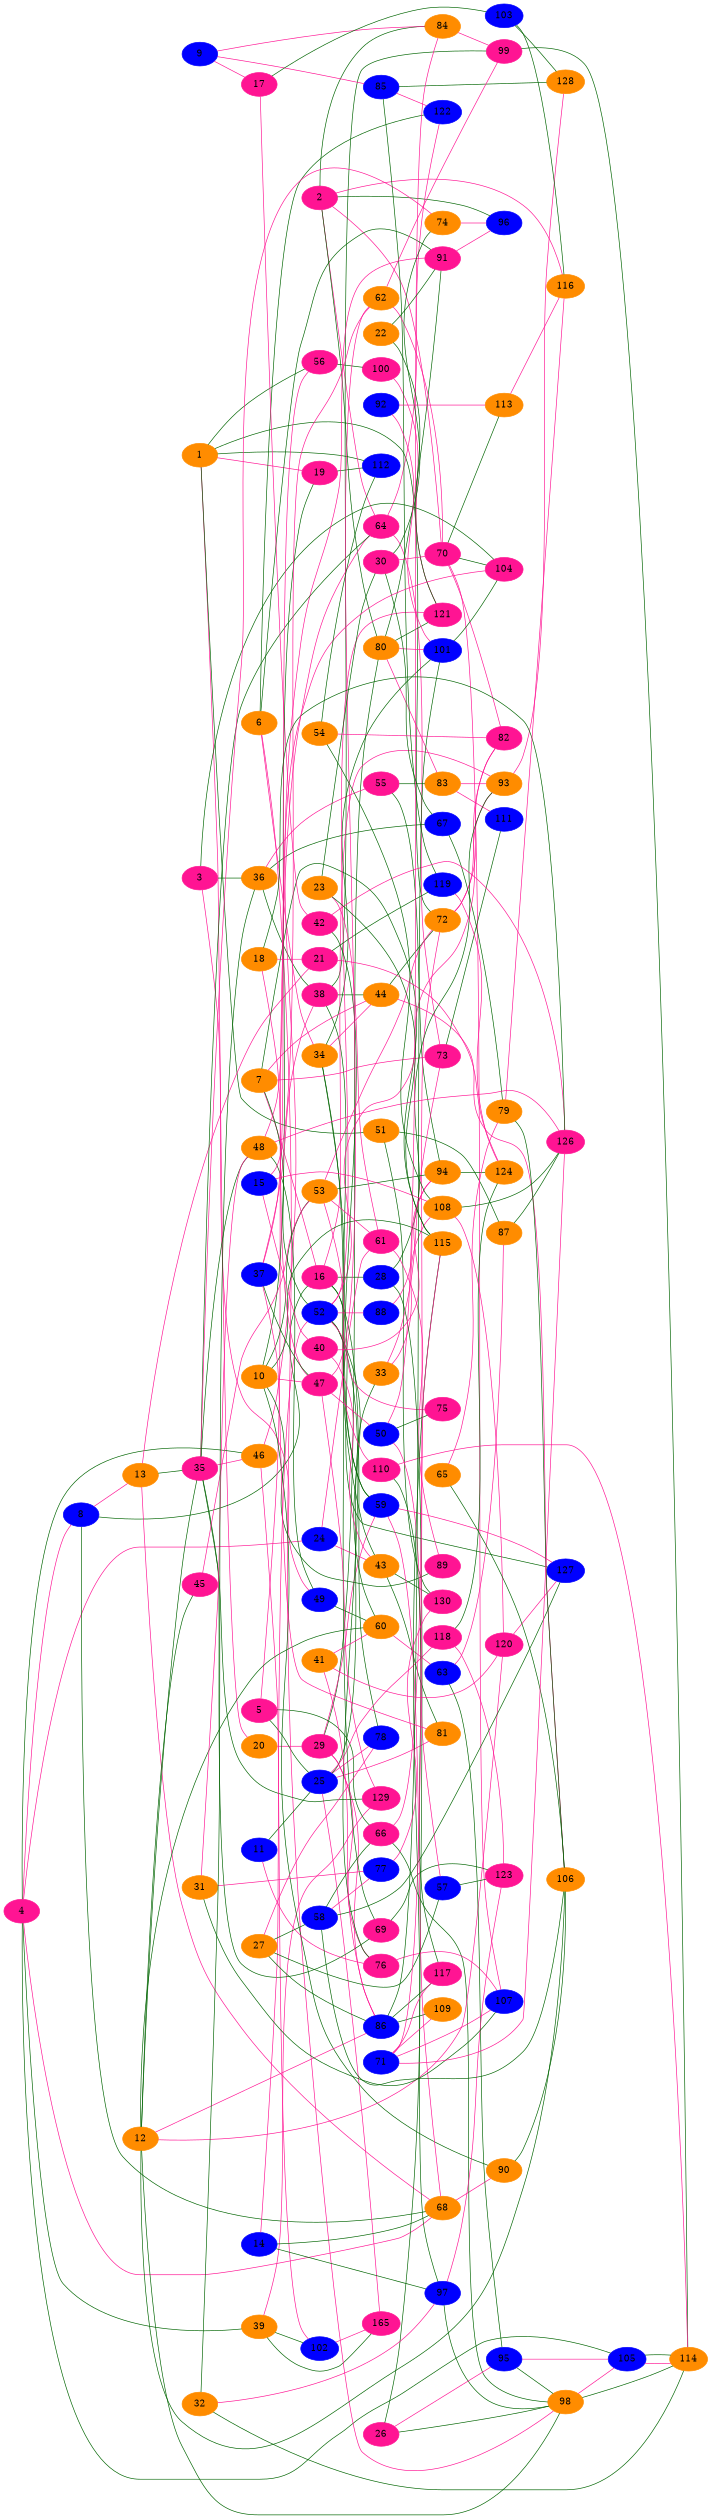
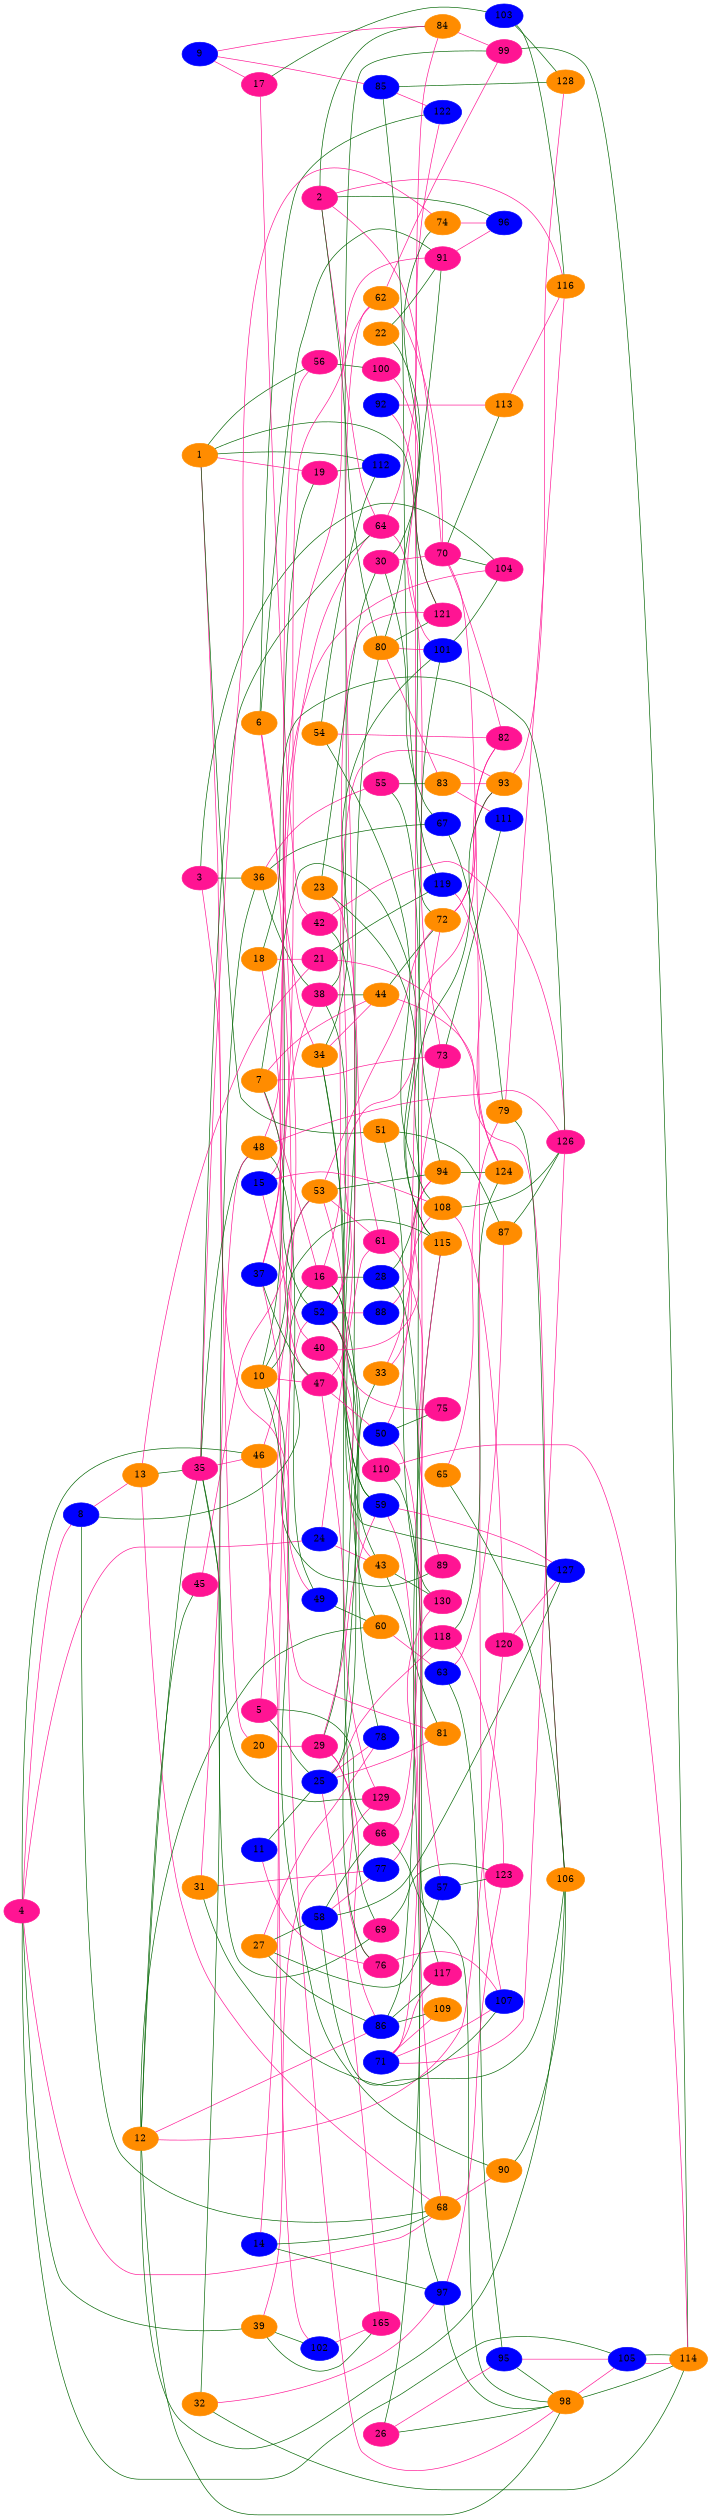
(320, 1661) -> none
